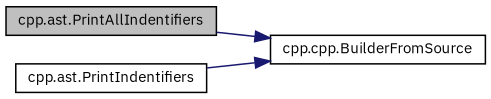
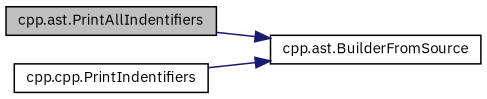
(378, 50) -> (376, 50)
(111, 78) -> (111, 78)
